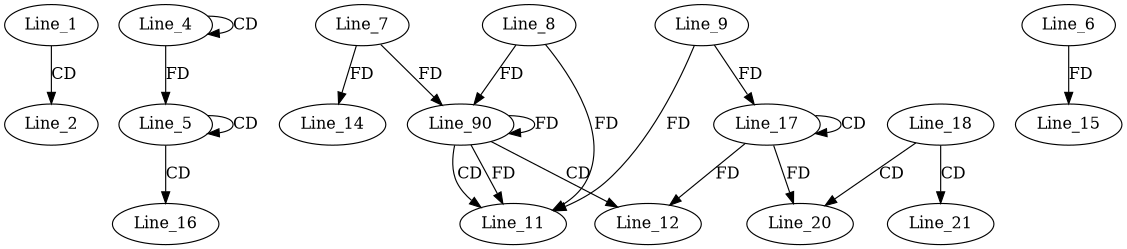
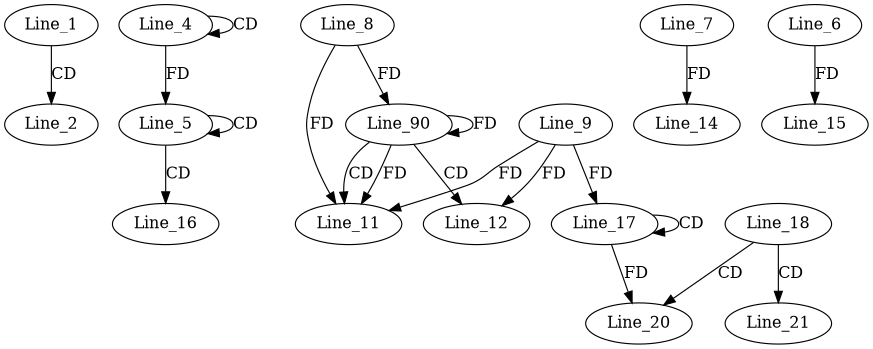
(407, 71) -> none
(712, 171) -> (536, 174)
